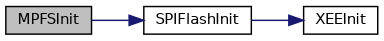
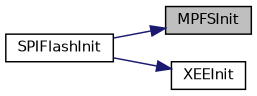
(110, 20) -> (132, 34)
